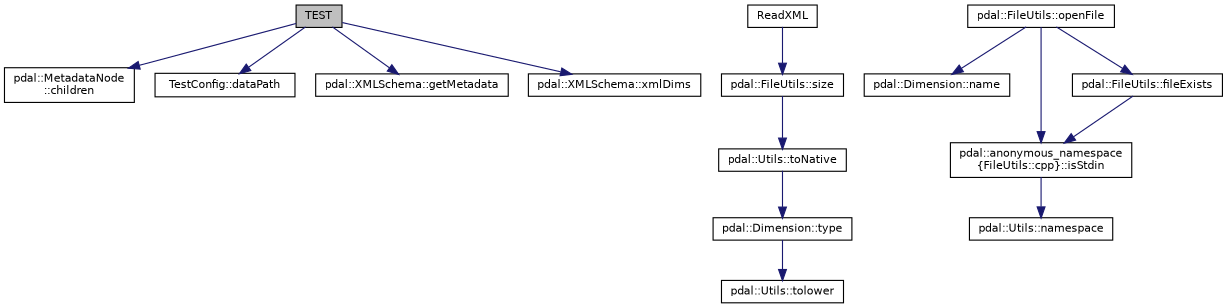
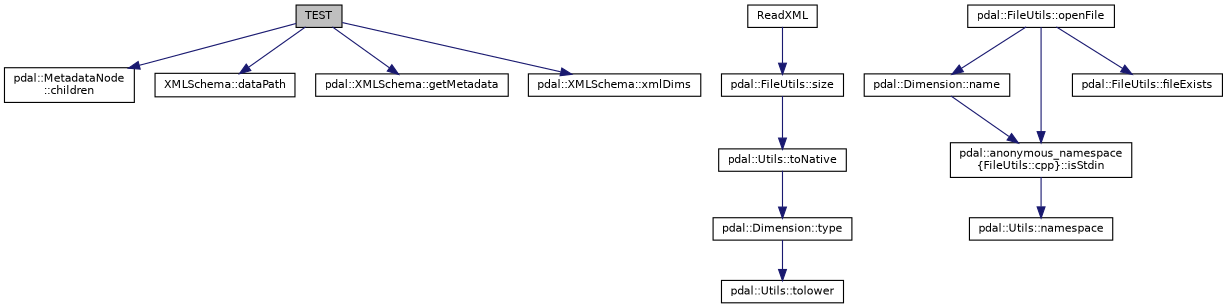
(225, 85) -> (225, 85)
(1103, 116) -> (980, 116)
